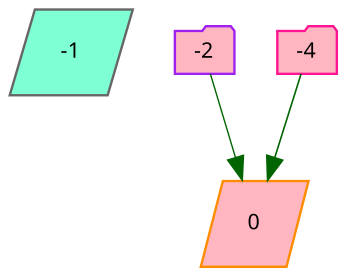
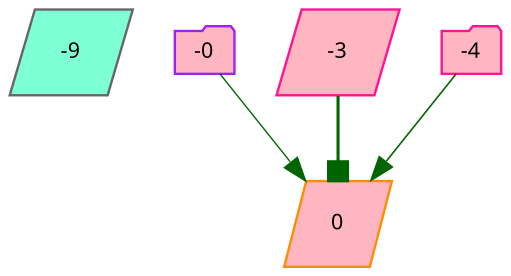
(71, 52) -> (71, 52)
(205, 52) -> (205, 52)
none -> (338, 52)
